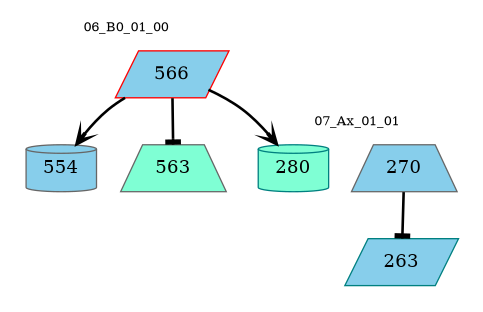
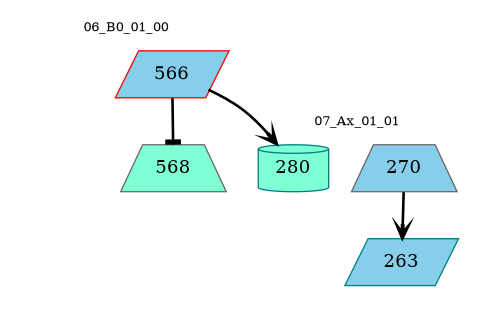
(61, 168) -> none
(173, 168) -> (173, 168)
(403, 212) -> (403, 212)
